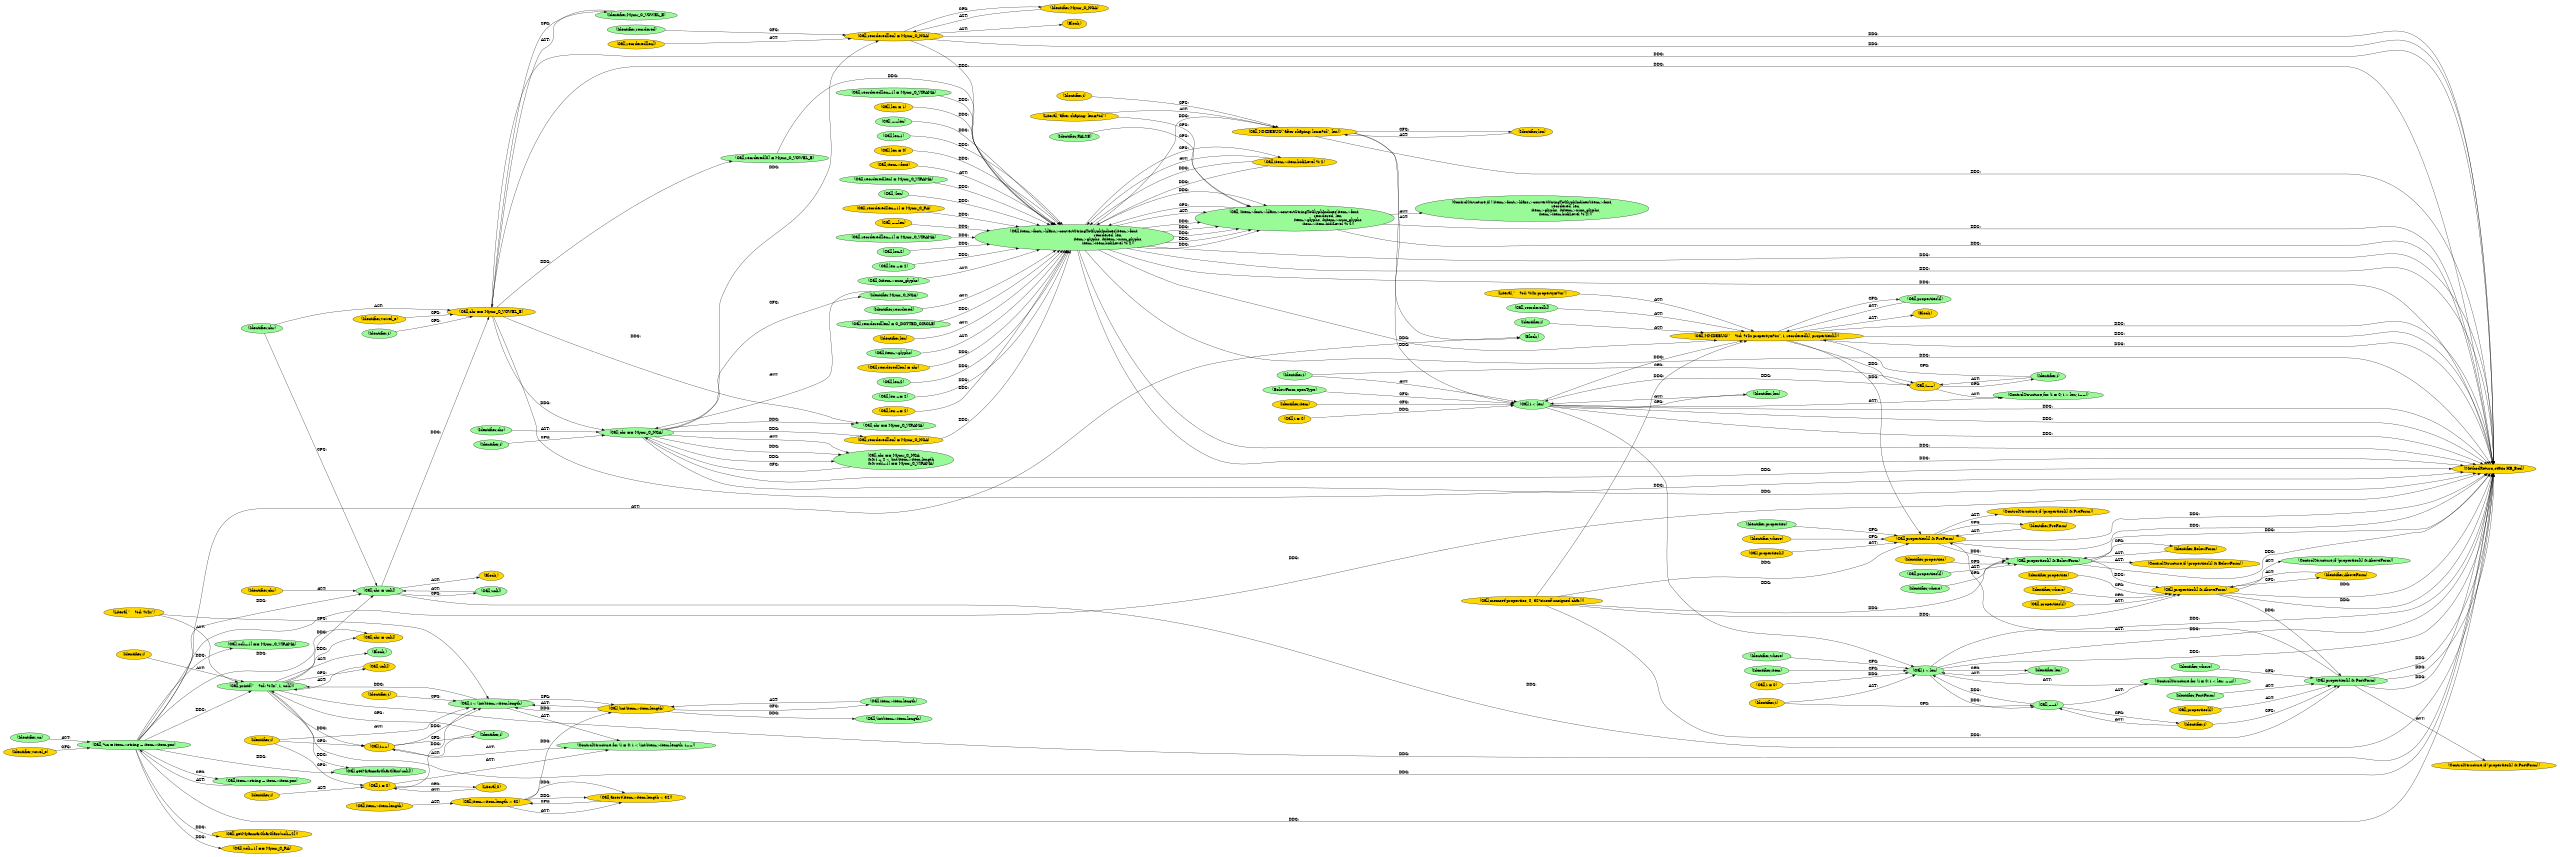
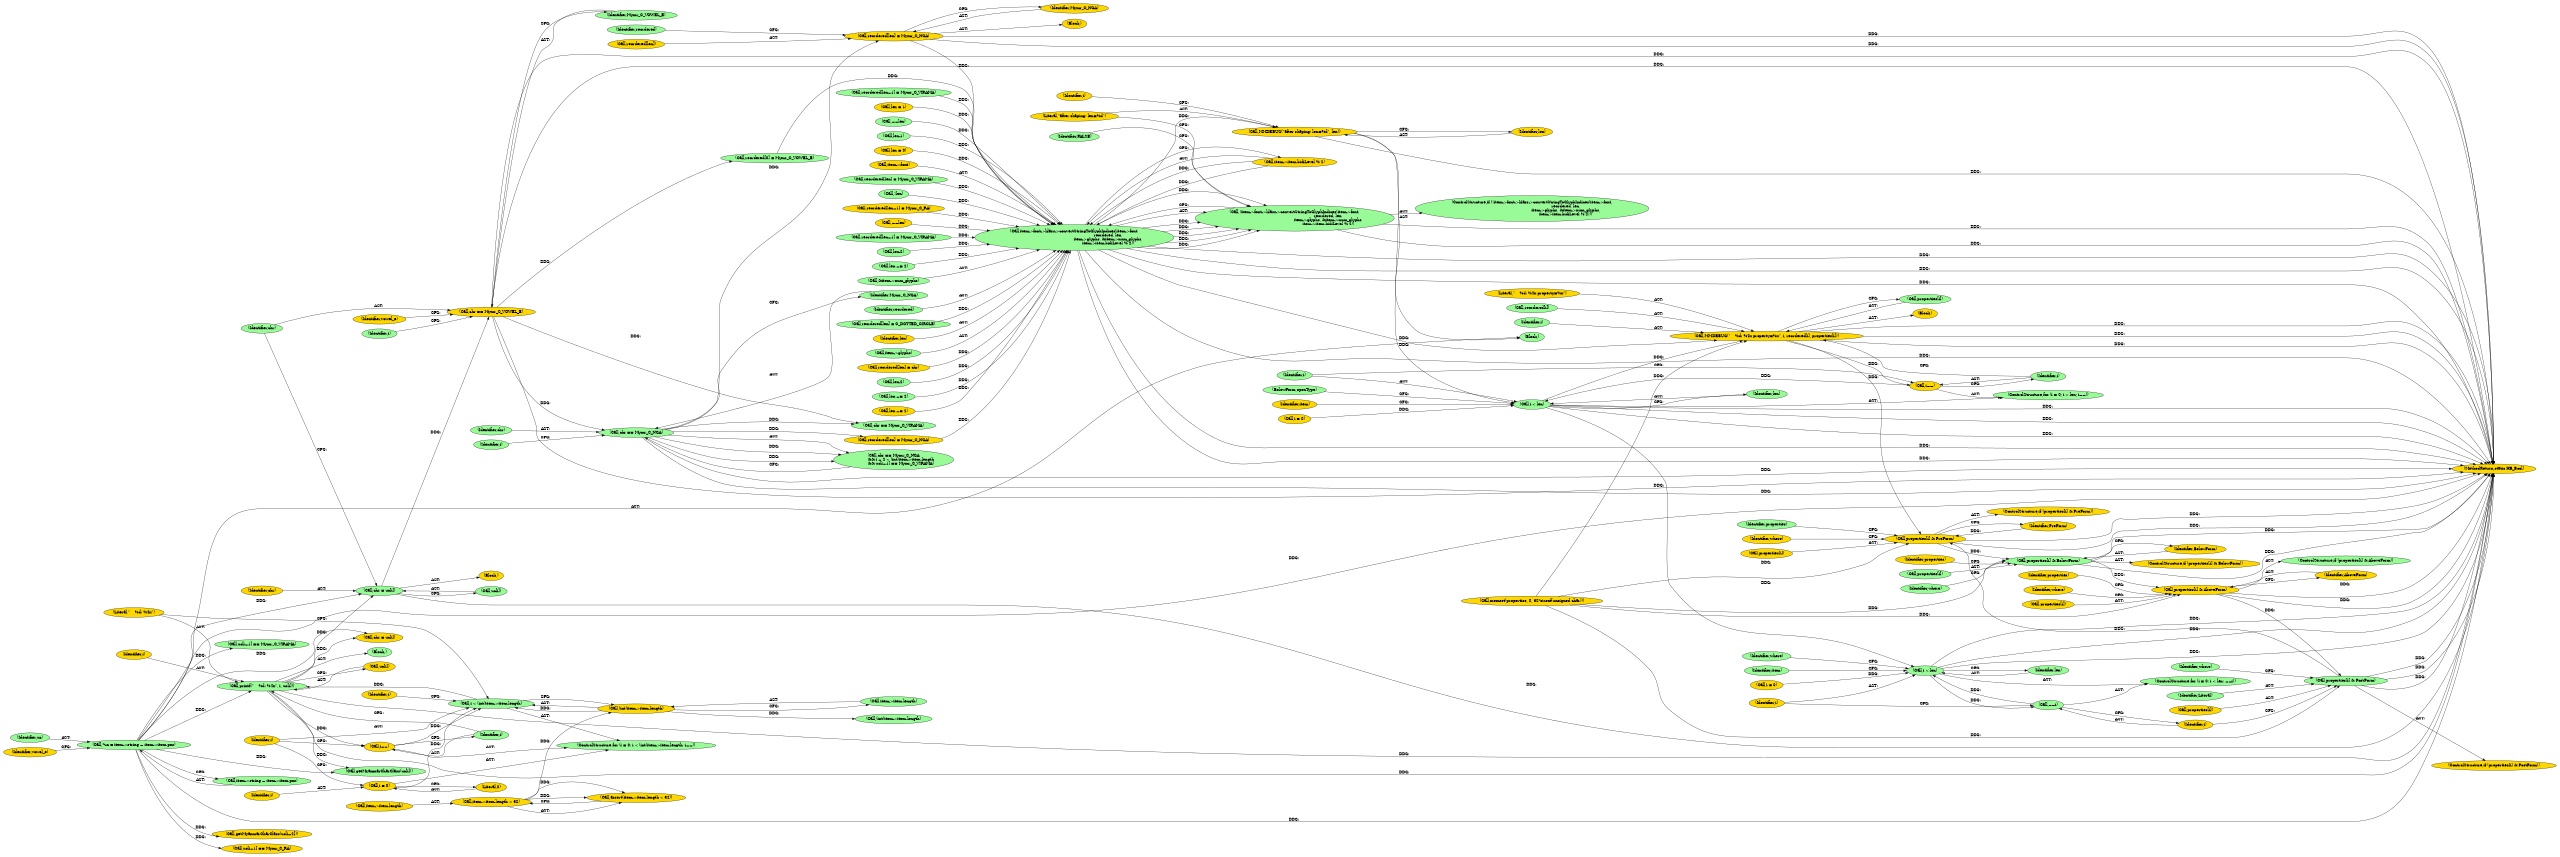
(1976, 531) -> (1976, 531)
(2120, 629) -> (2120, 629)
(2195, 696) -> (2195, 696)
